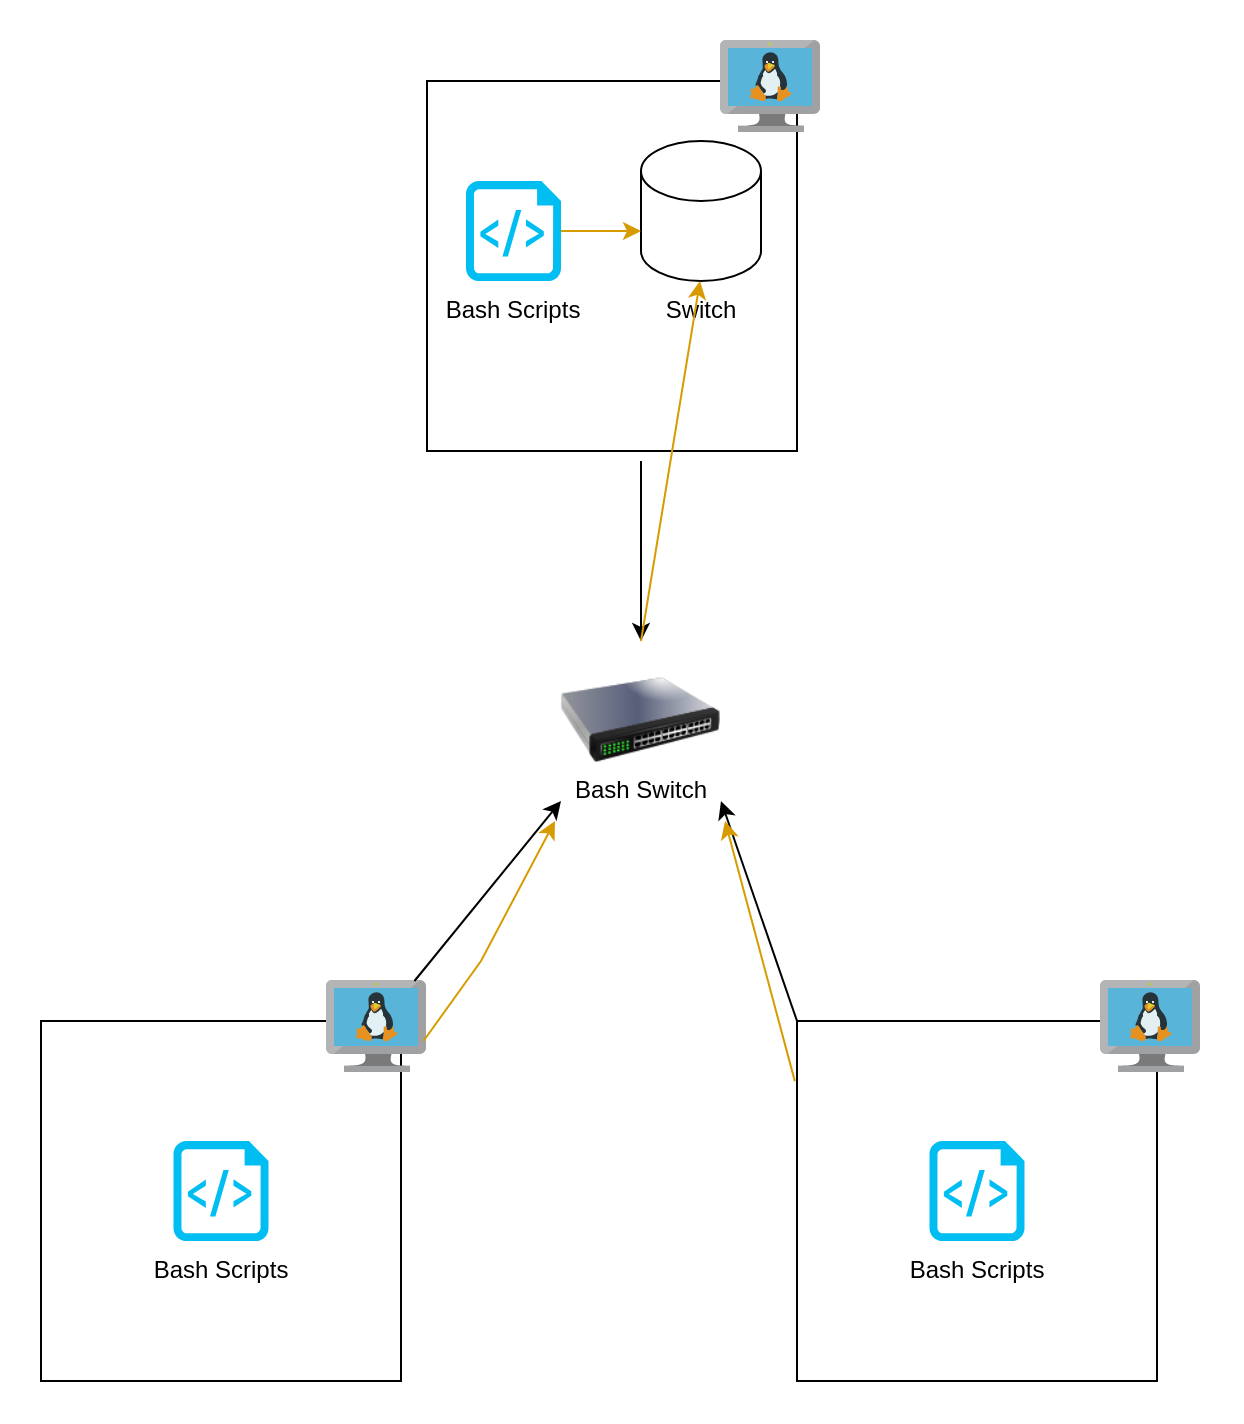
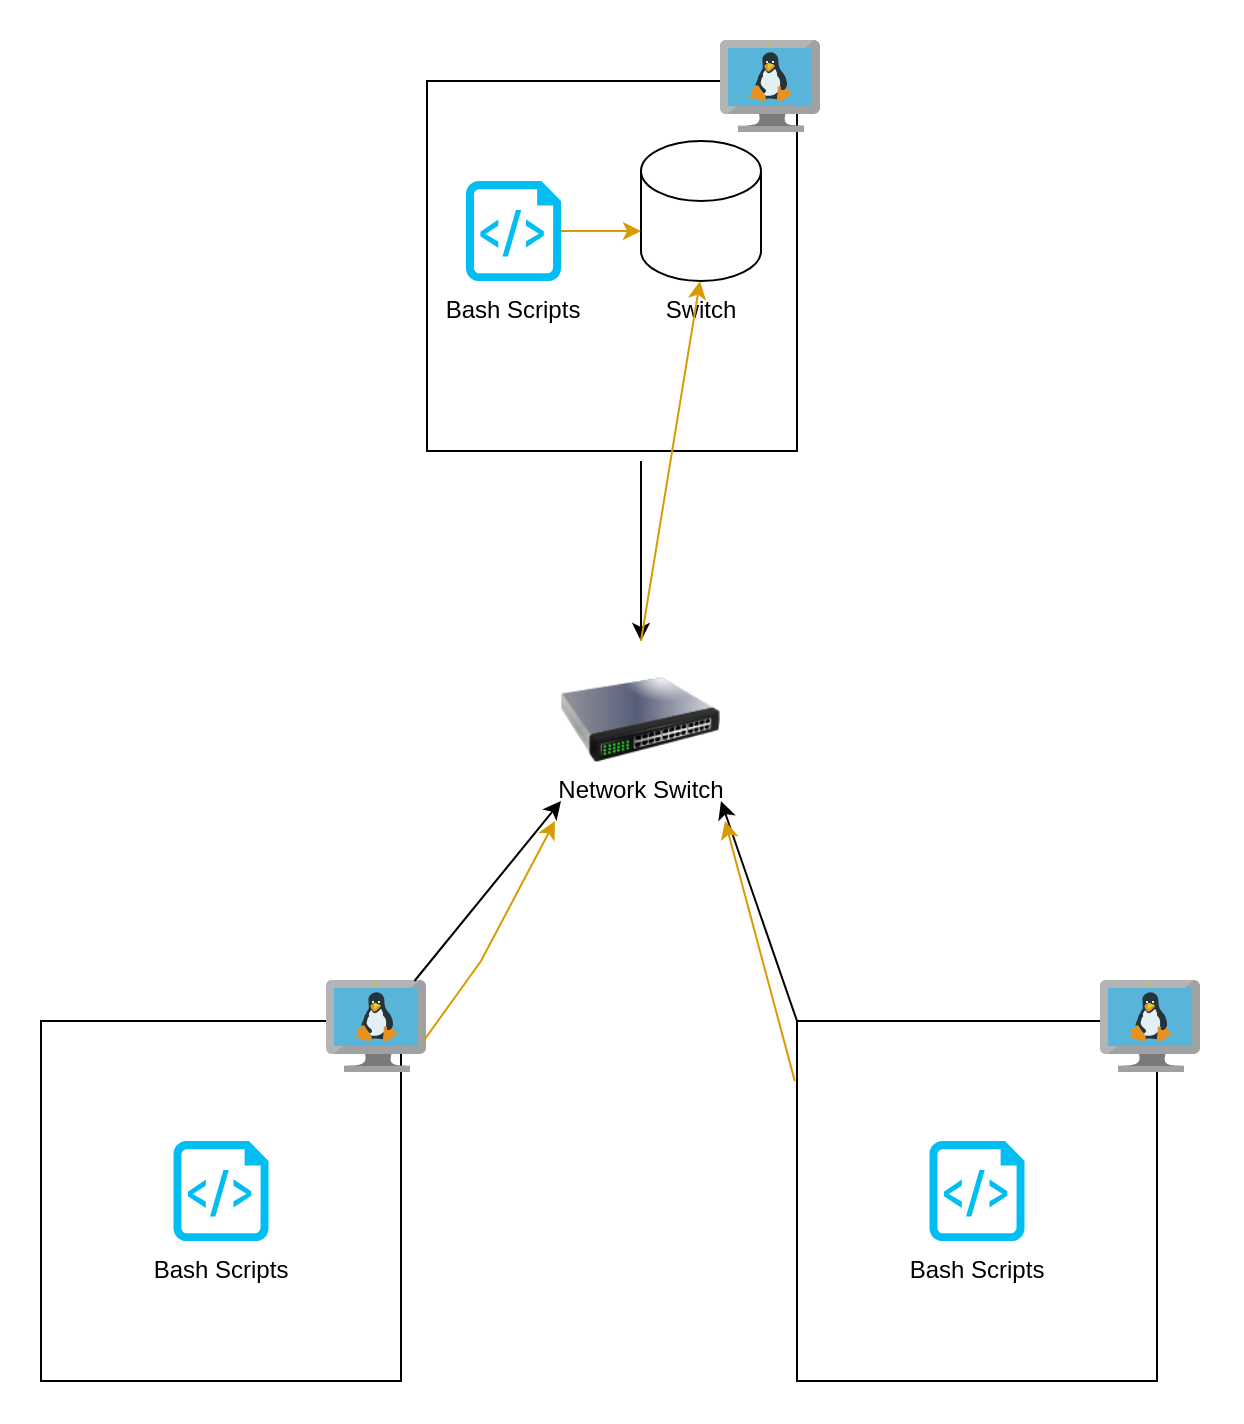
(642, 791) -> (642, 791)
